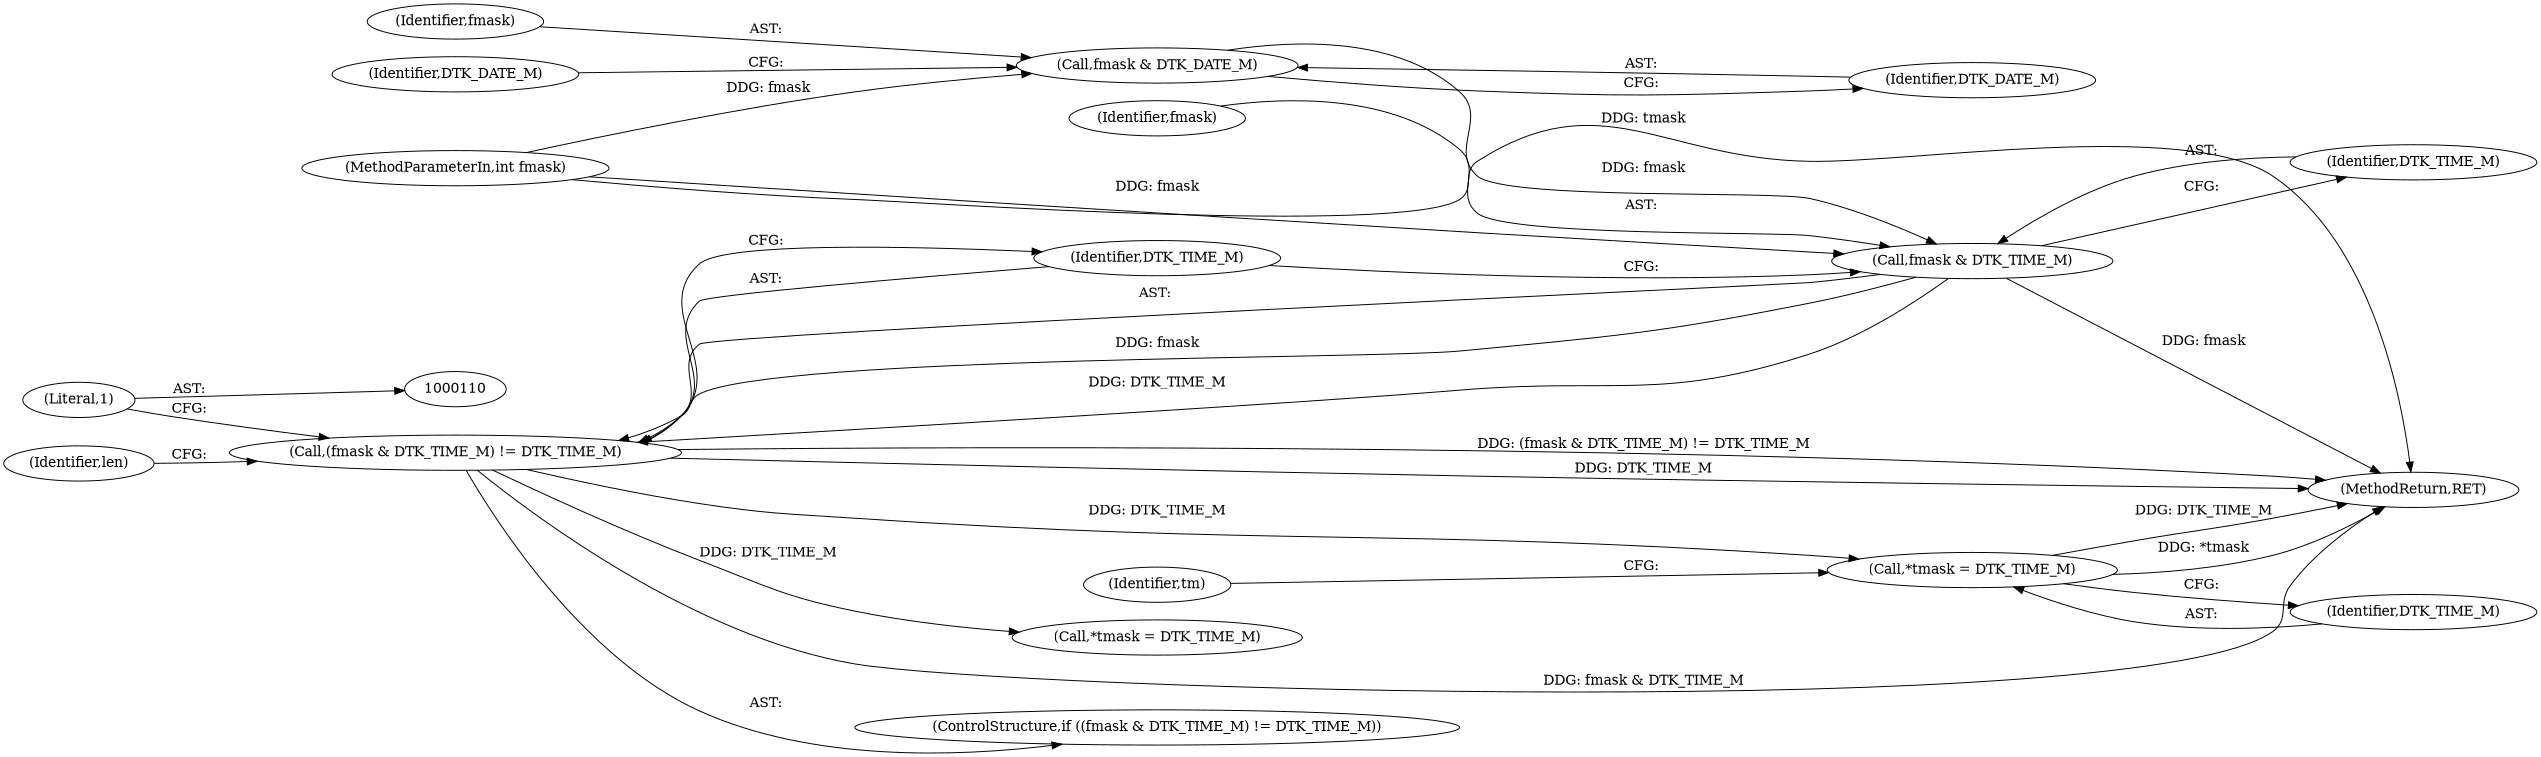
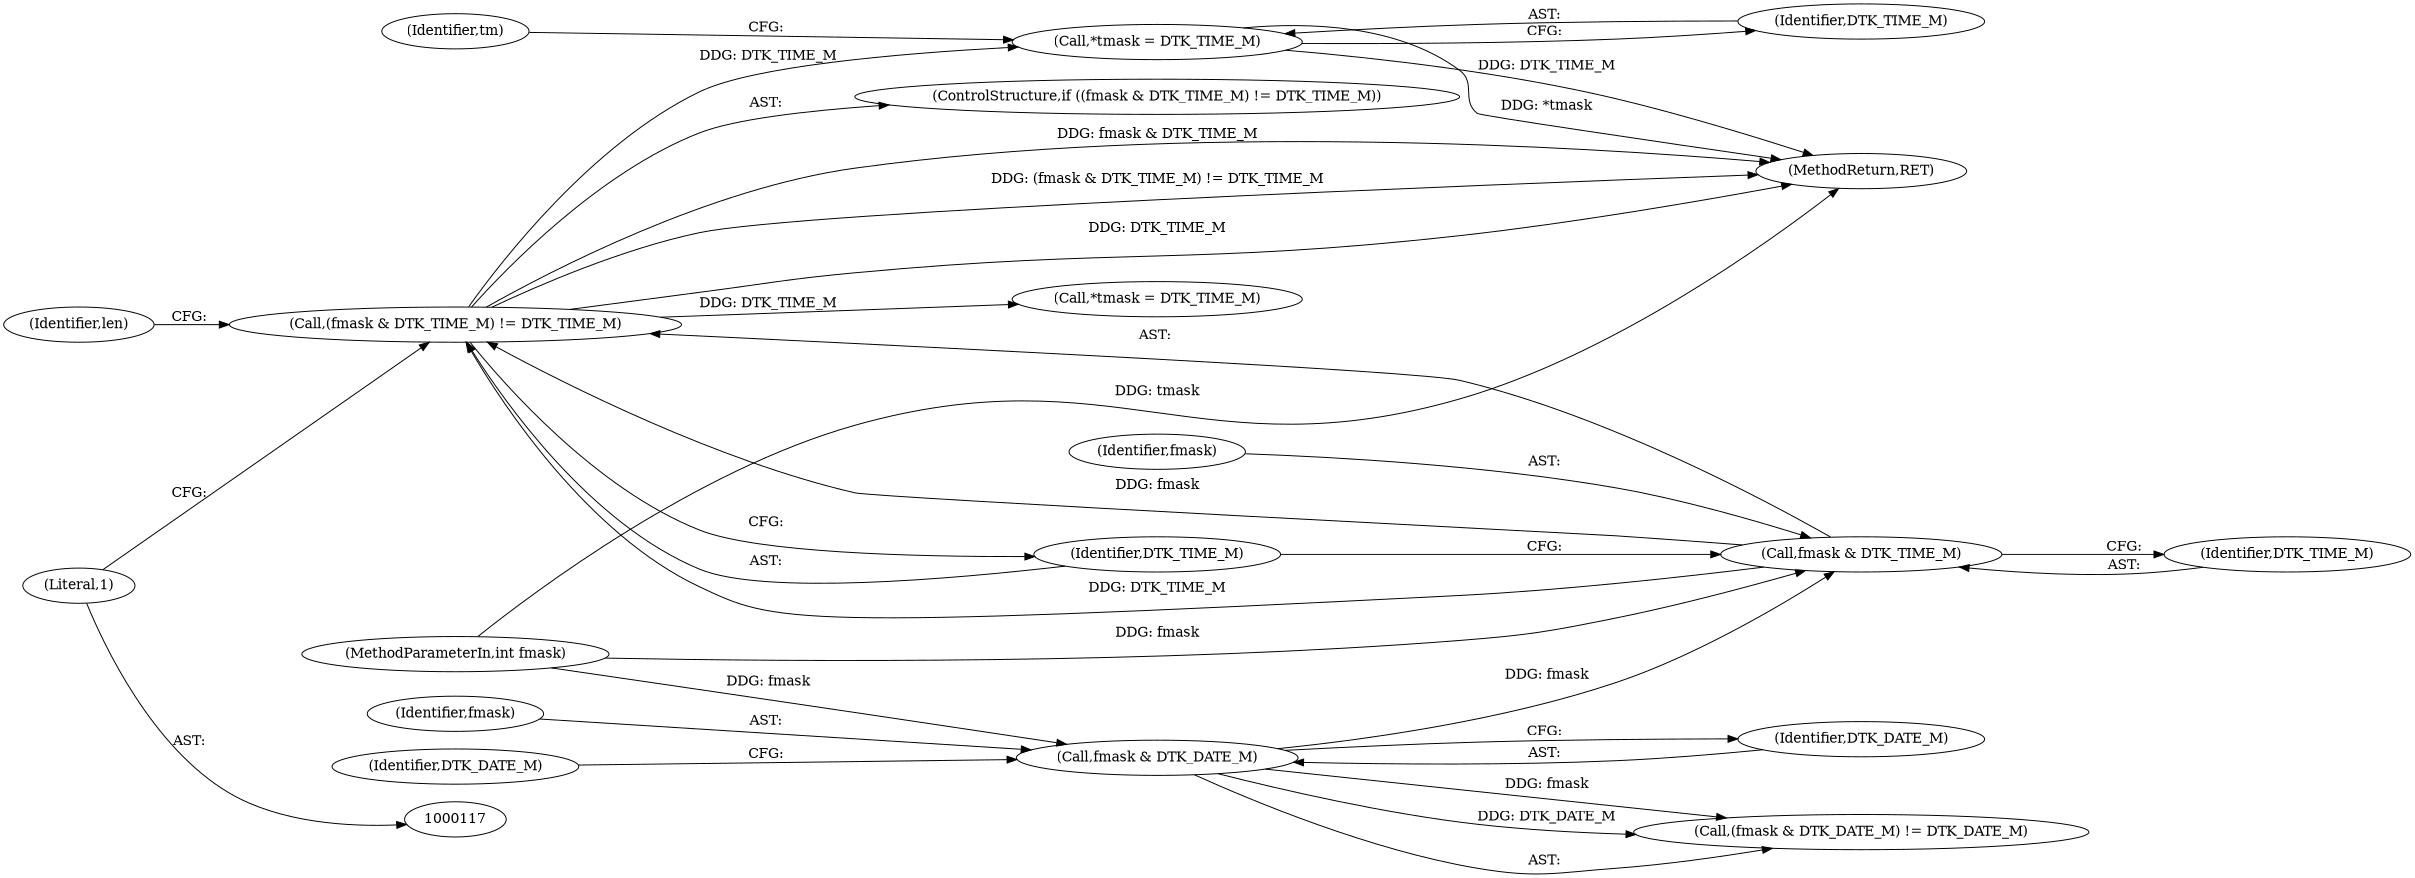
(2189, 373) -> none
(455, 389) -> (455, 819)
none -> (1861, 832)
